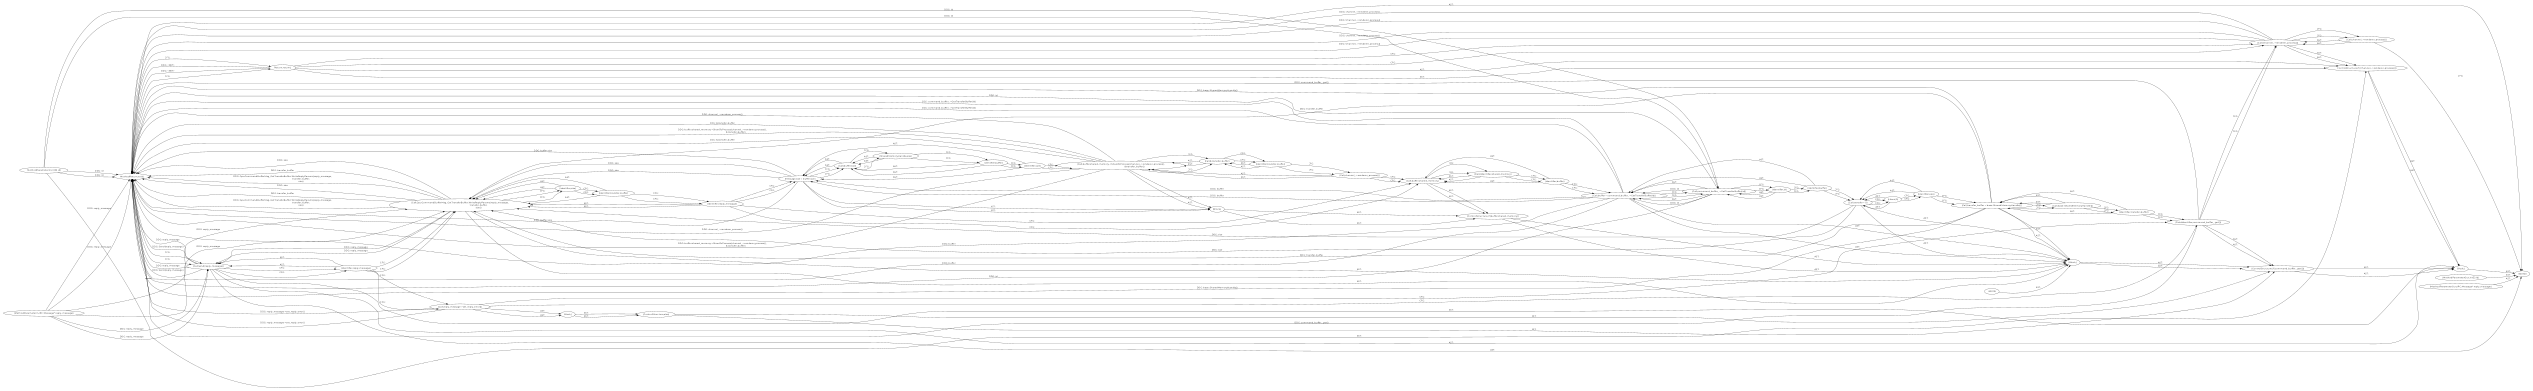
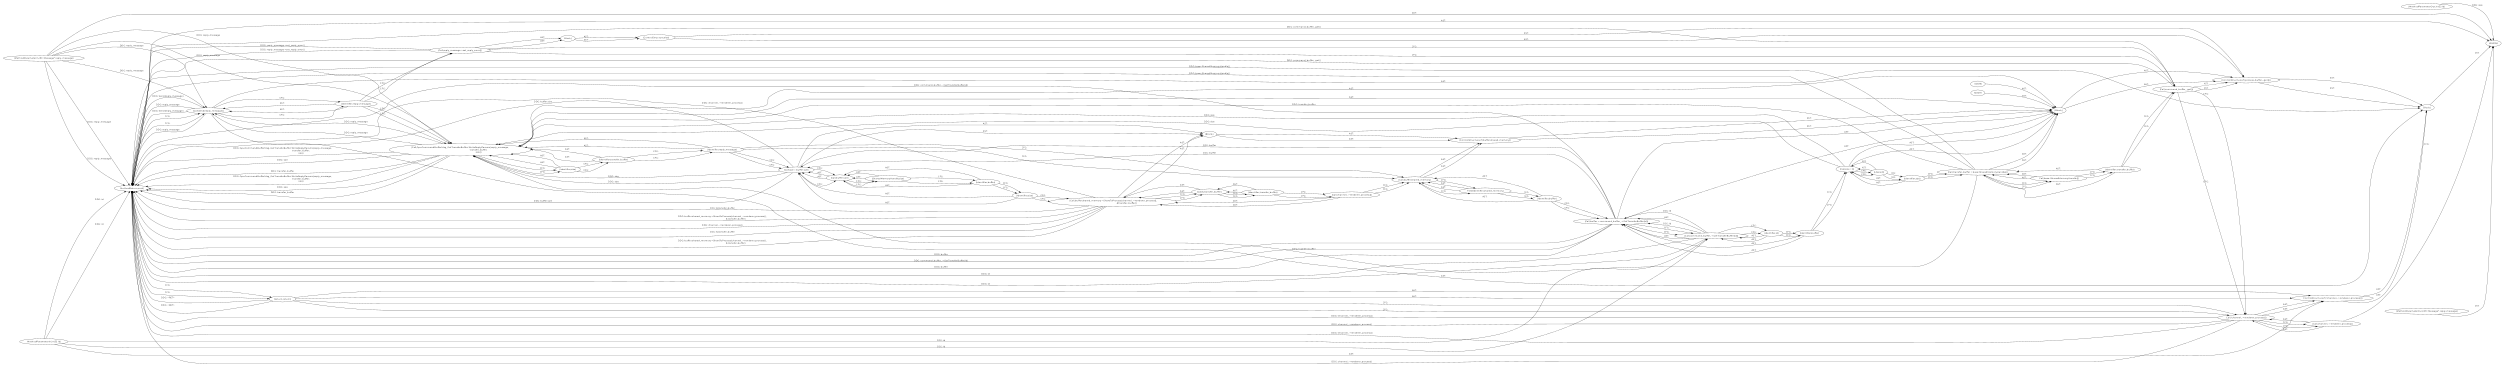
none -> (1978, 93)
(800, 179) -> (796, 170)
(1858, 203) -> (1847, 169)
(2198, 222) -> (2177, 89)
(2278, 269) -> (2246, 80)
(2509, 275) -> (2477, 5)
(1375, 351) -> (1268, 14)
